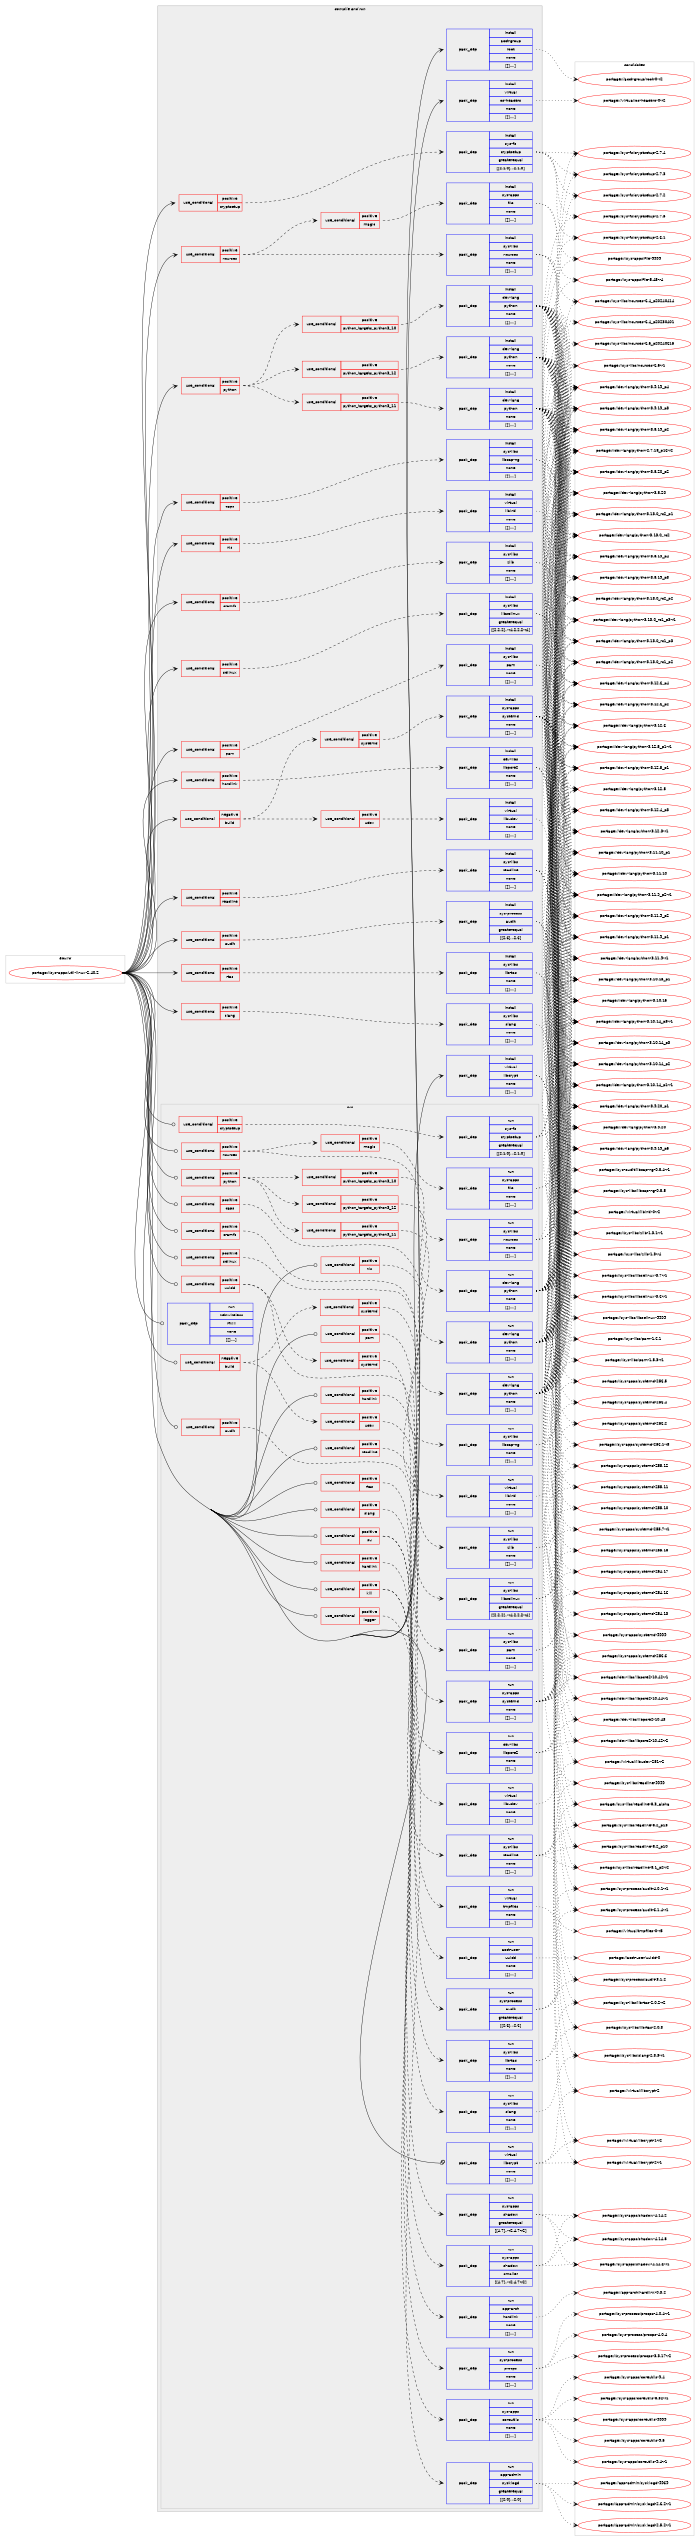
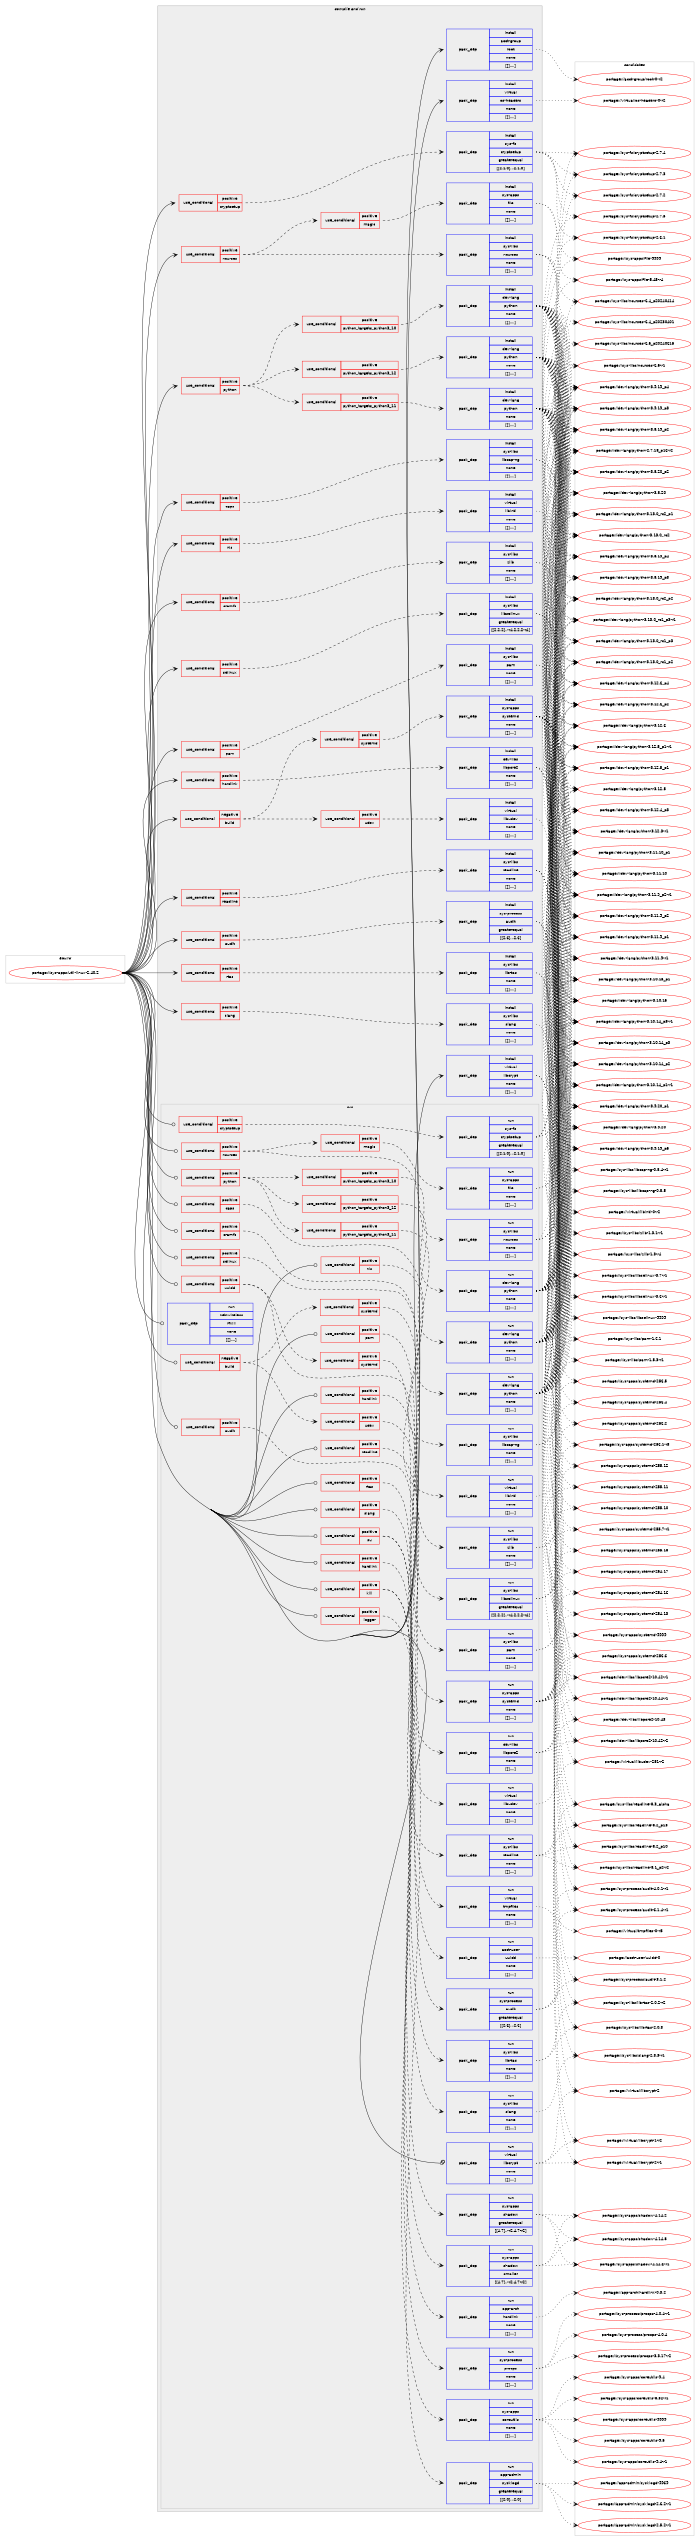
(634, 1170) -> (634, 1170)
(634, 1783) -> none
